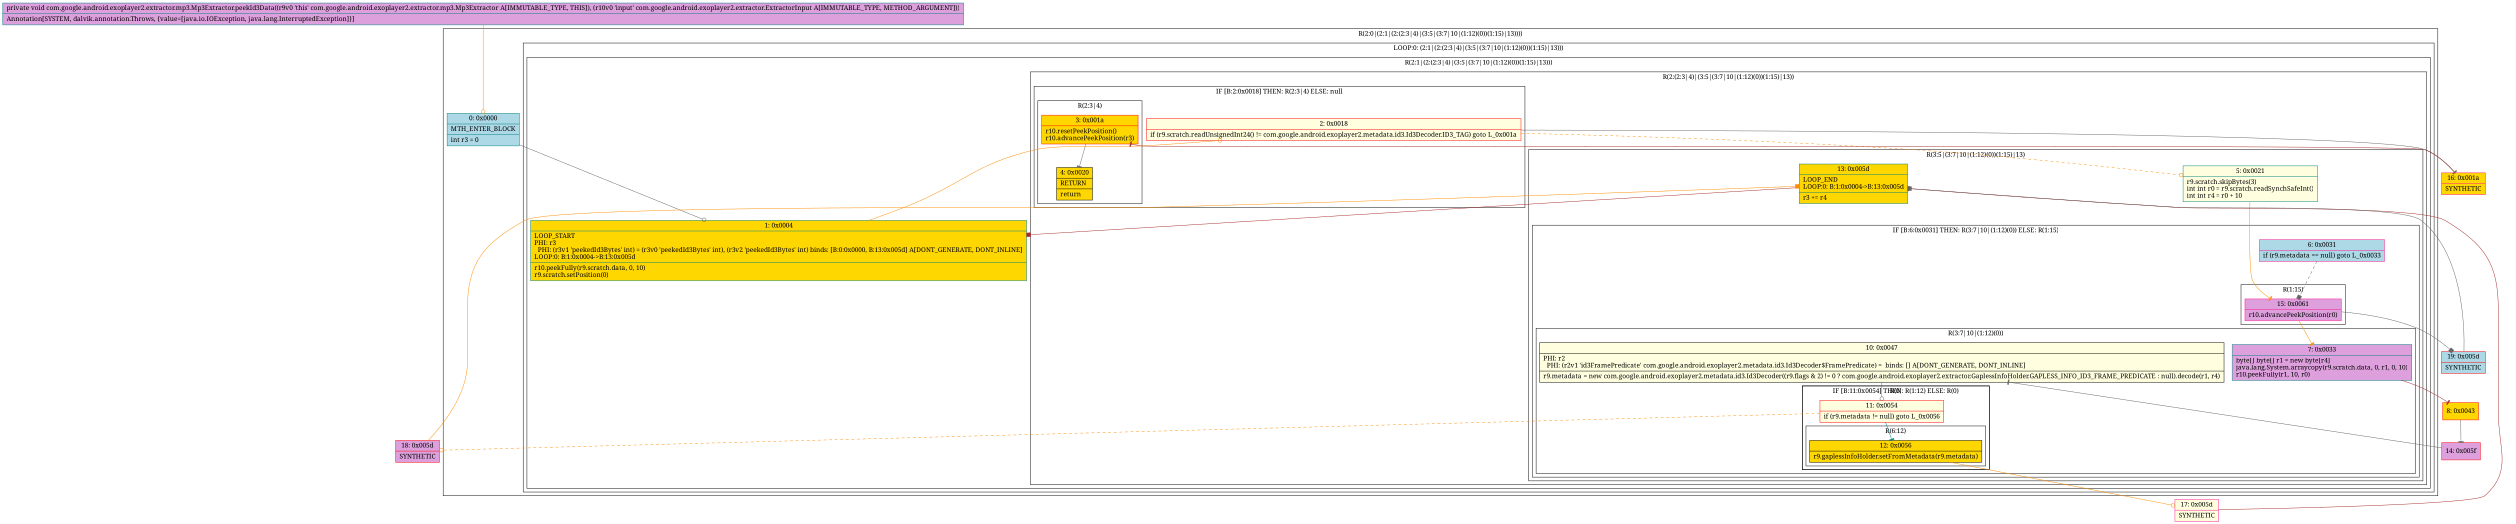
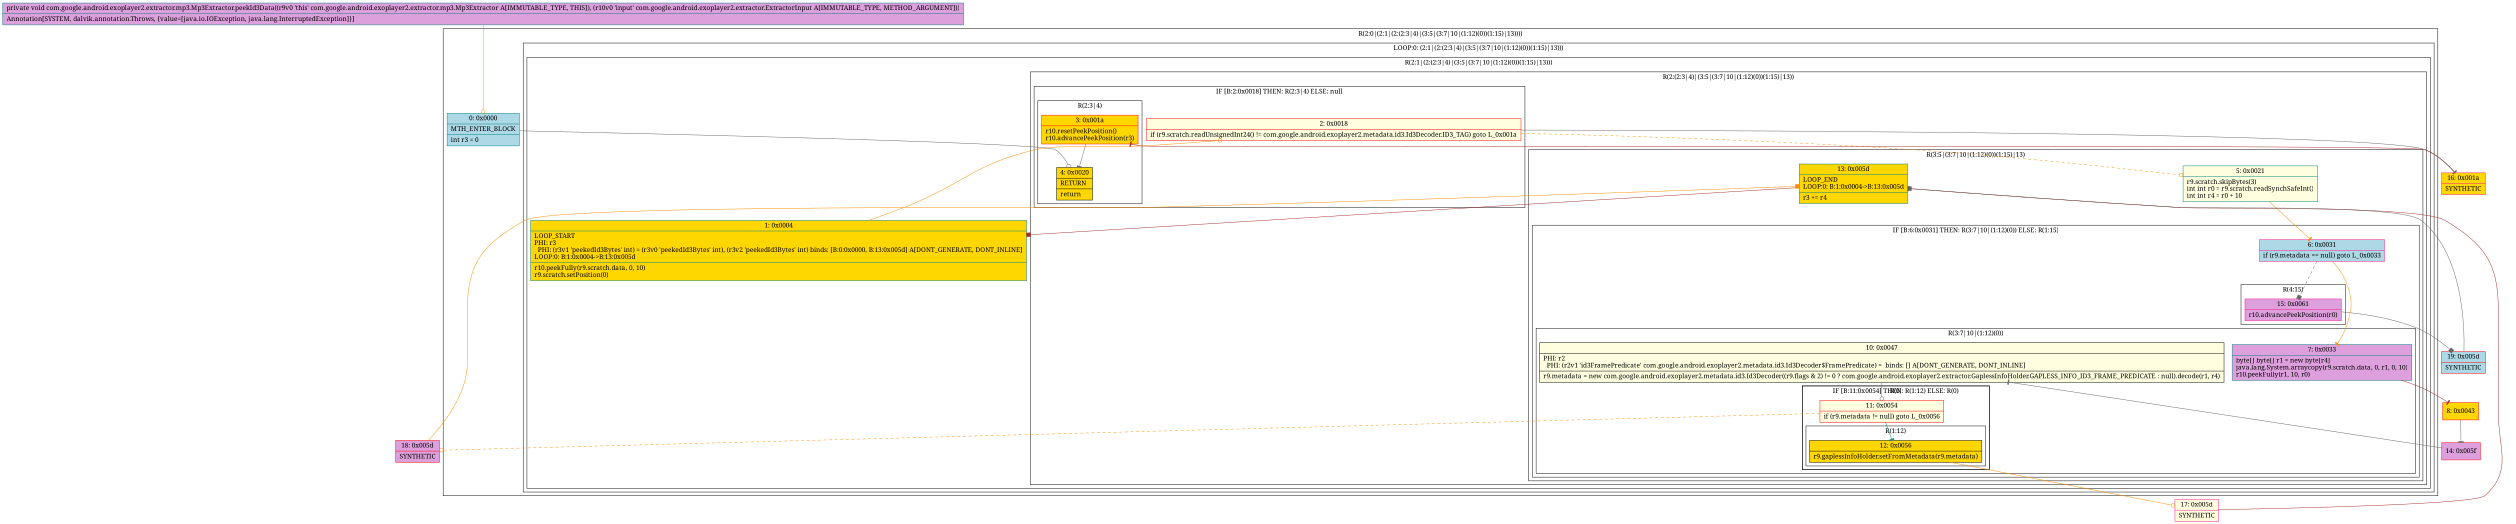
(611, 182) -> (797, 138)
(2250, 253) -> (2289, 220)
(2293, 290) -> (2293, 290)
(2305, 332) -> (2351, 301)
(1896, 431) -> (1896, 431)
